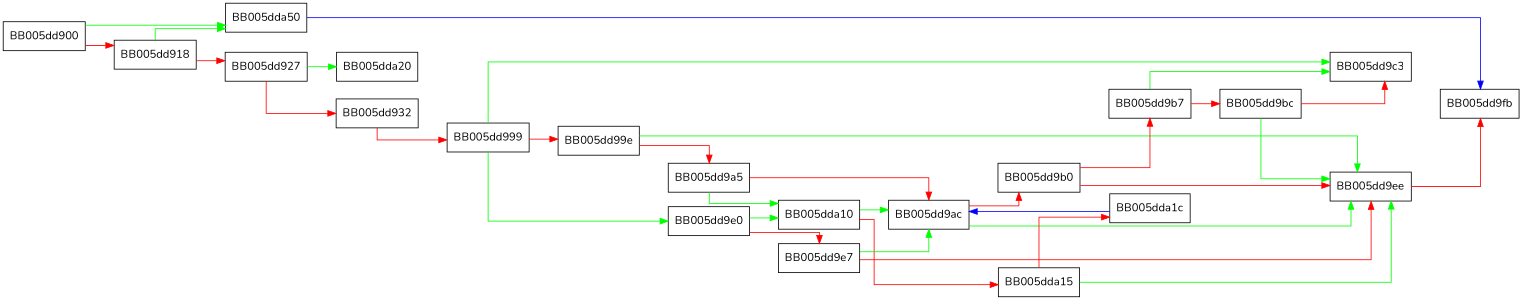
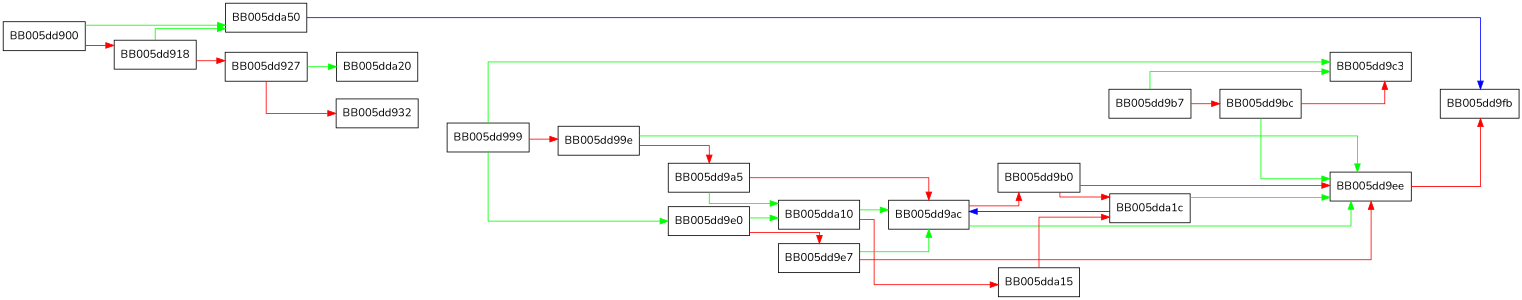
(402, 140) -> none
(1136, 168) -> (1078, 197)
(1272, 282) -> (1256, 197)
